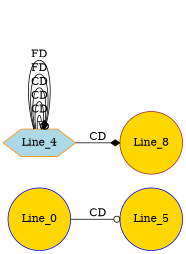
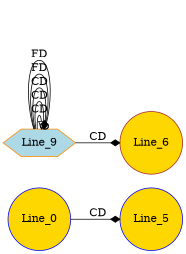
(39, 143) -> (39, 143)
(151, 143) -> (151, 143)
(92, 219) -> (92, 219)
